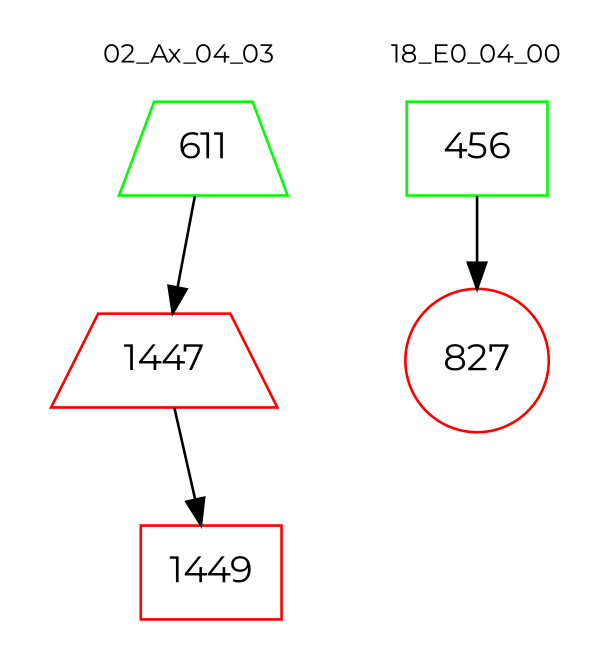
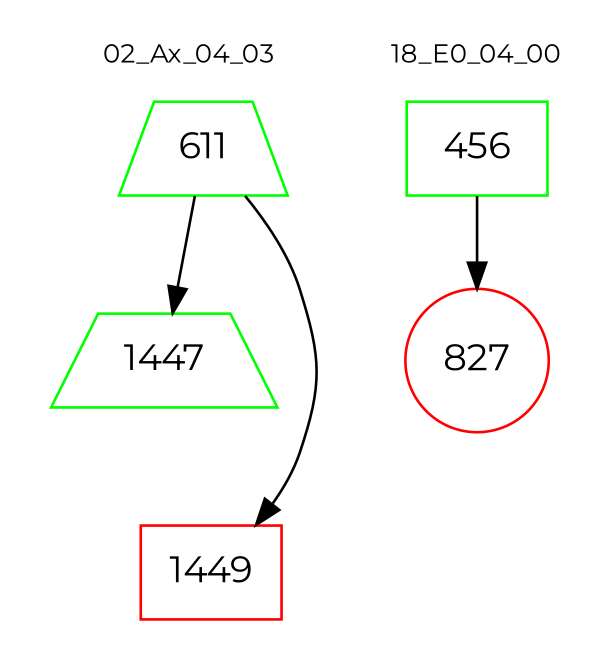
(164, 361) -> (164, 361)
(185, 453) -> (314, 346)
